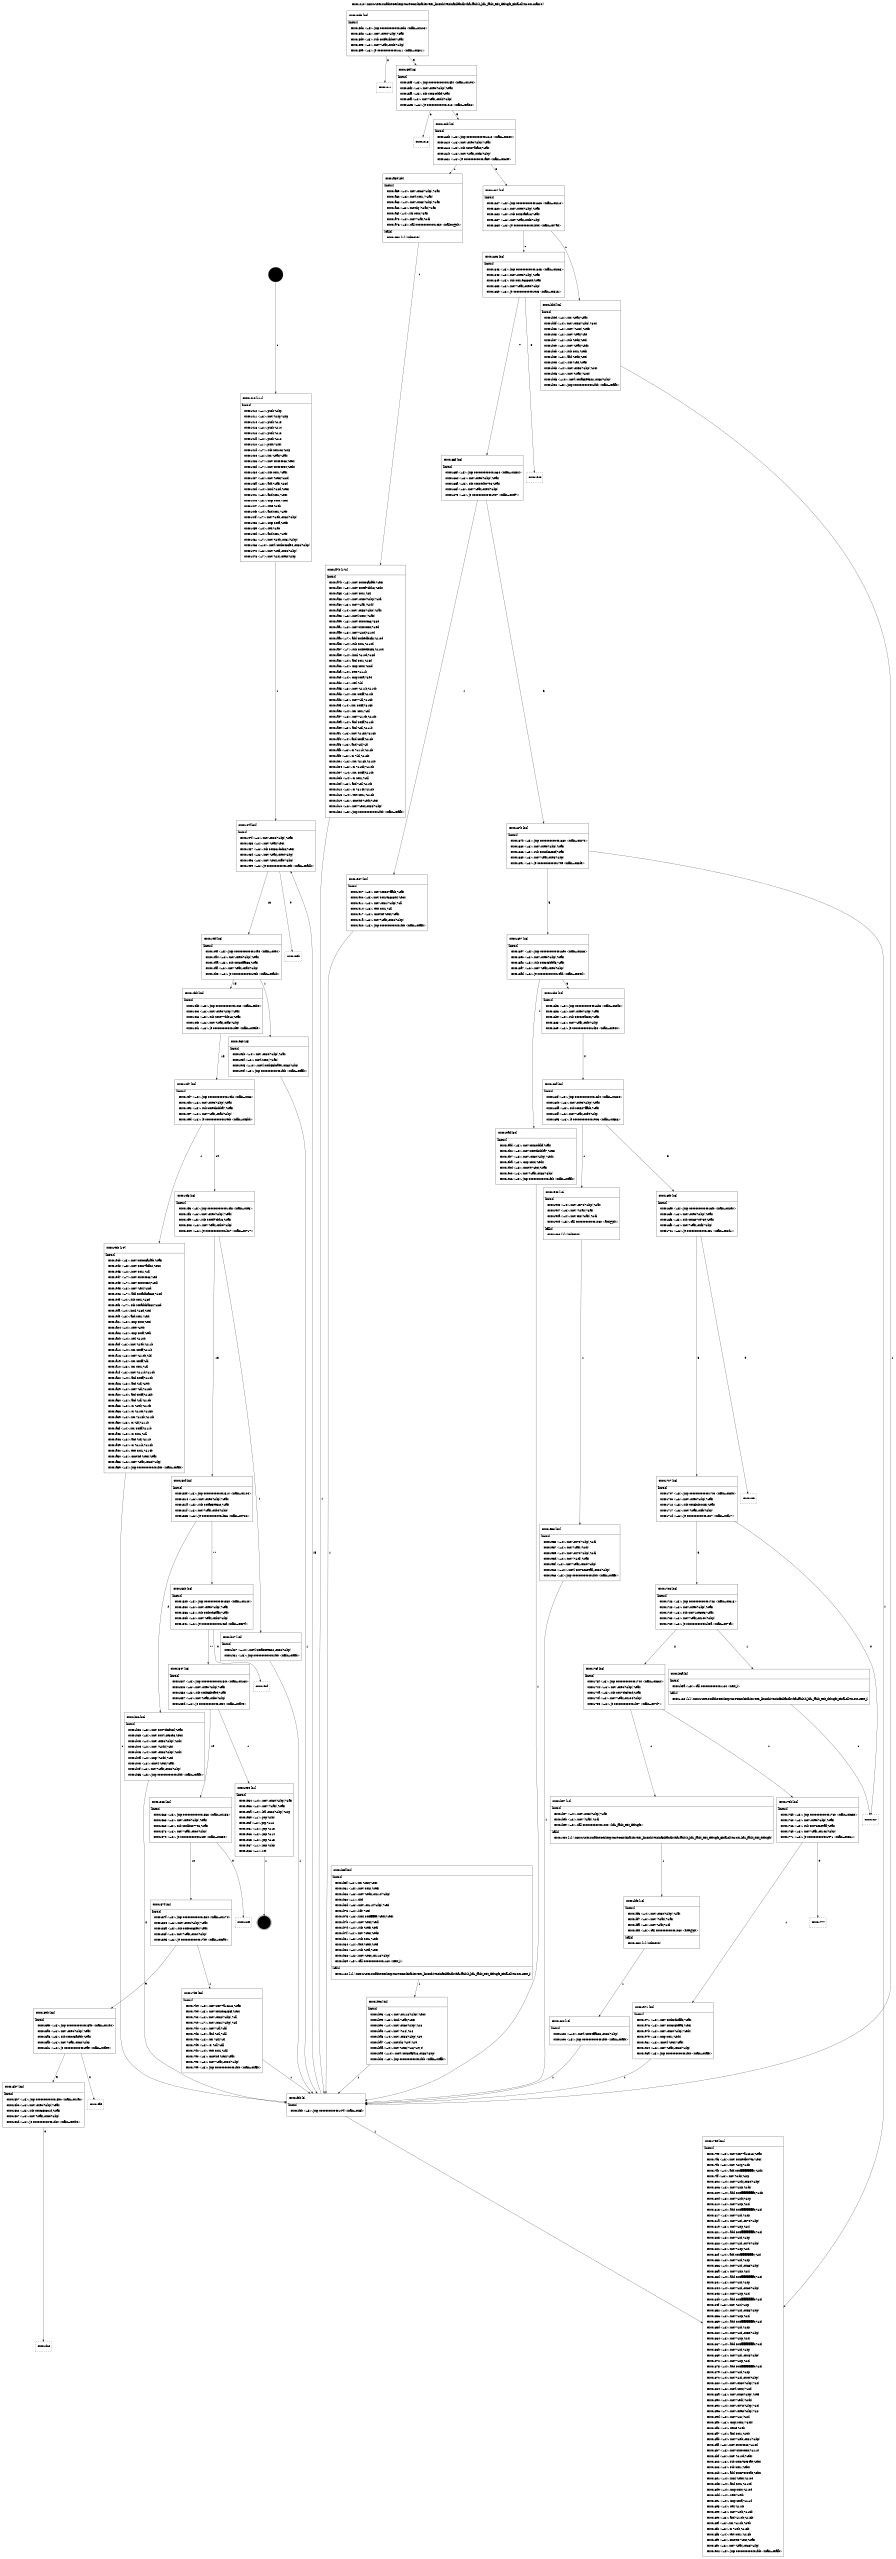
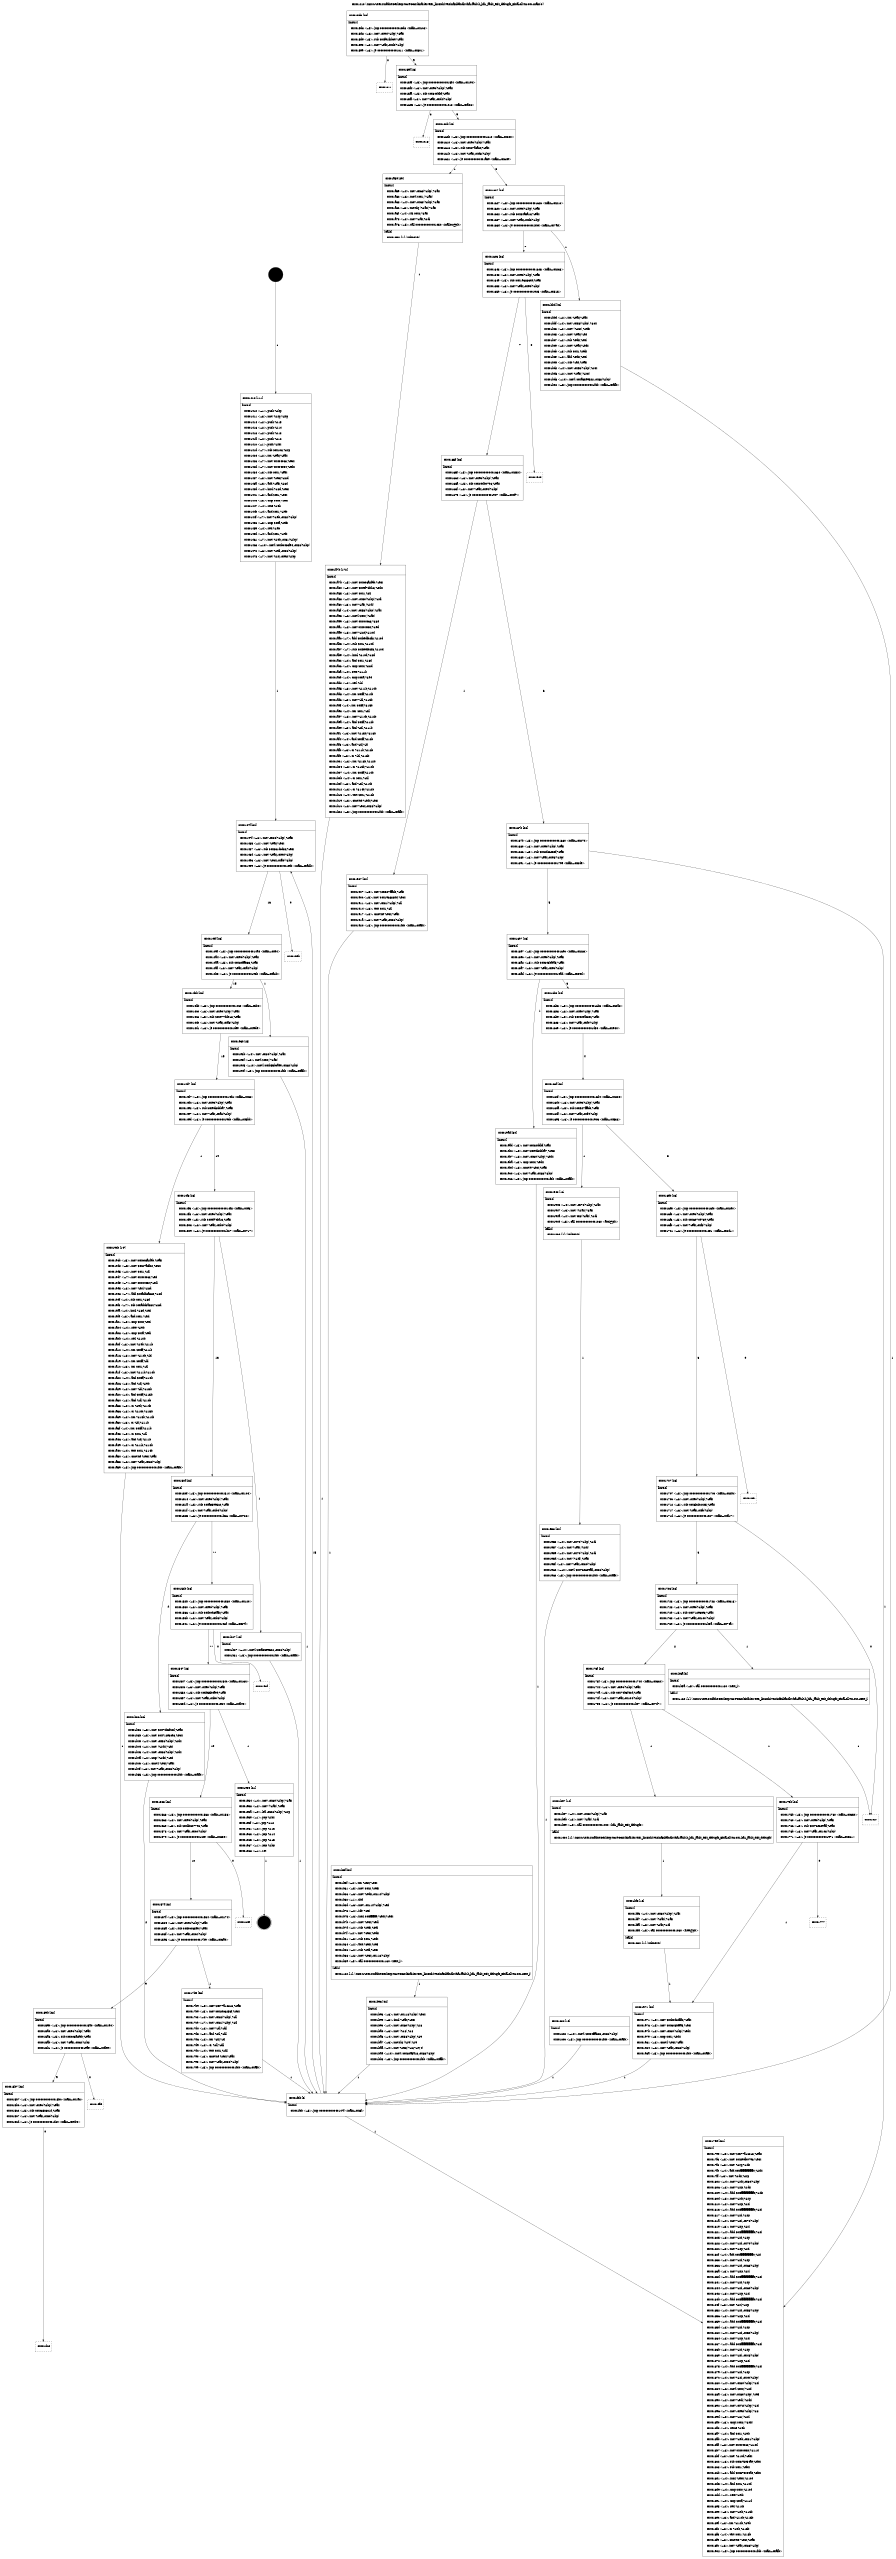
(622, 1982) -> (667, 1975)
